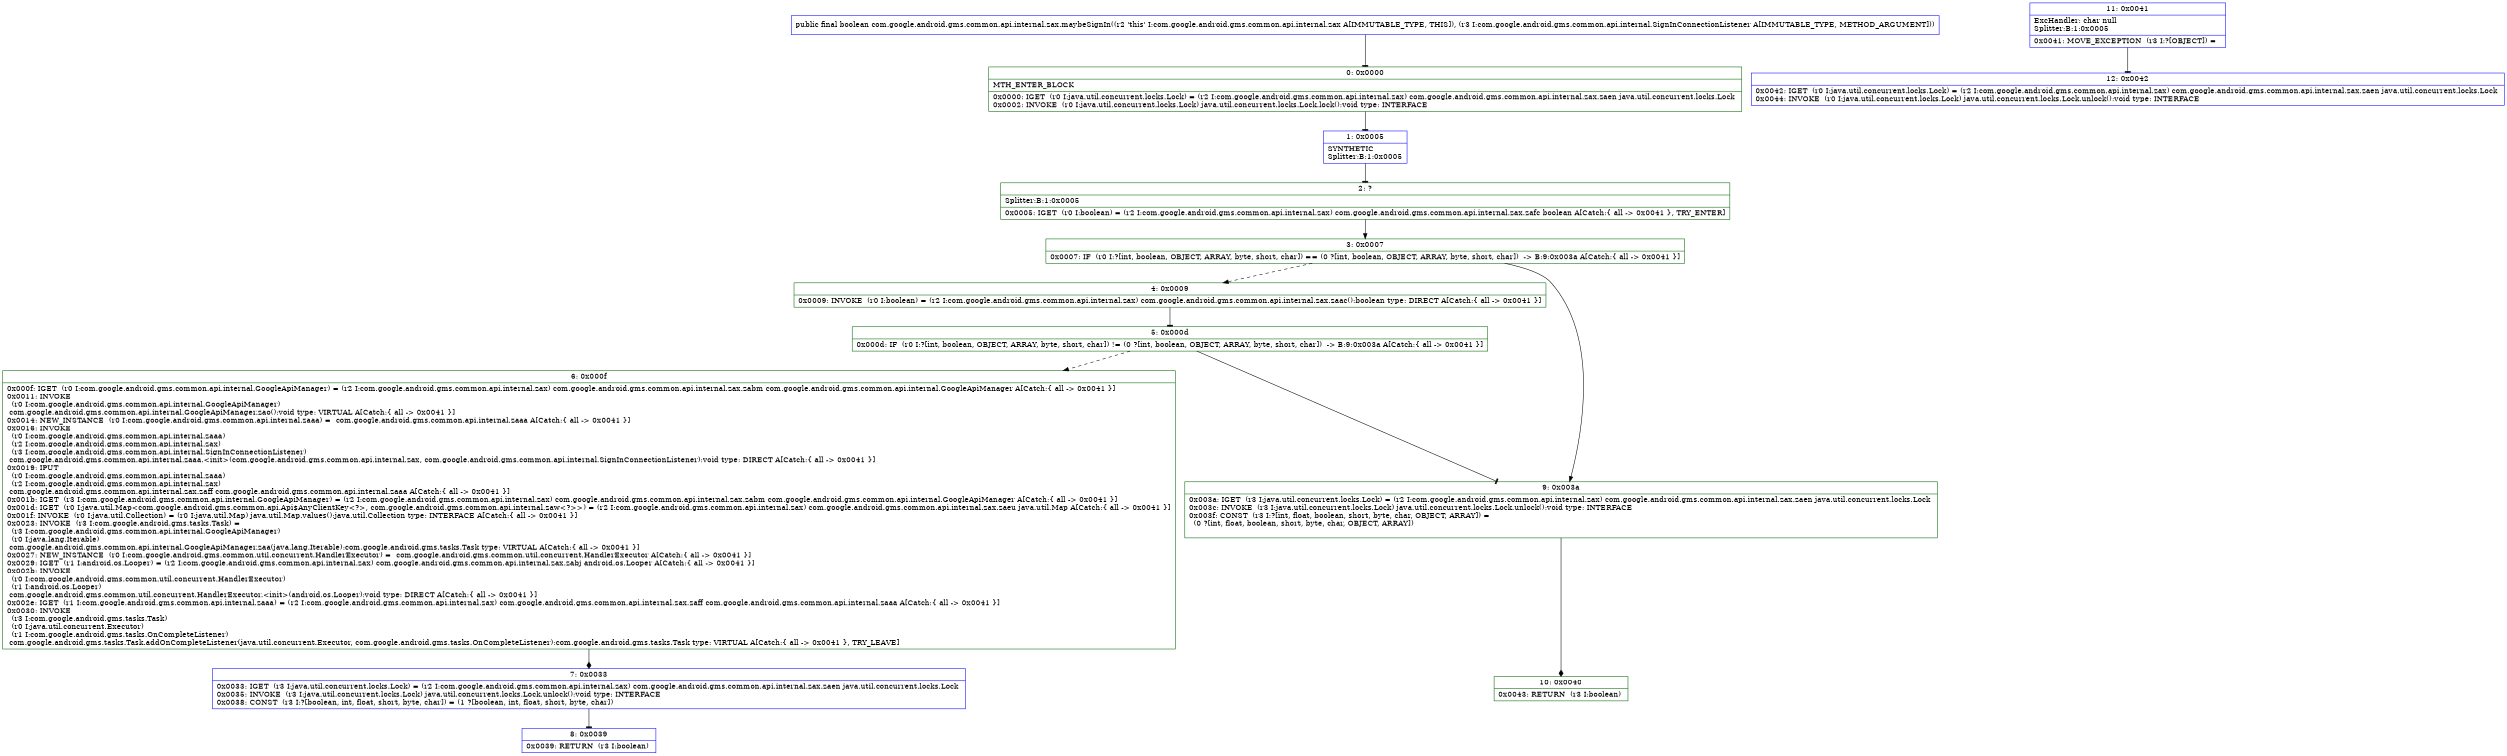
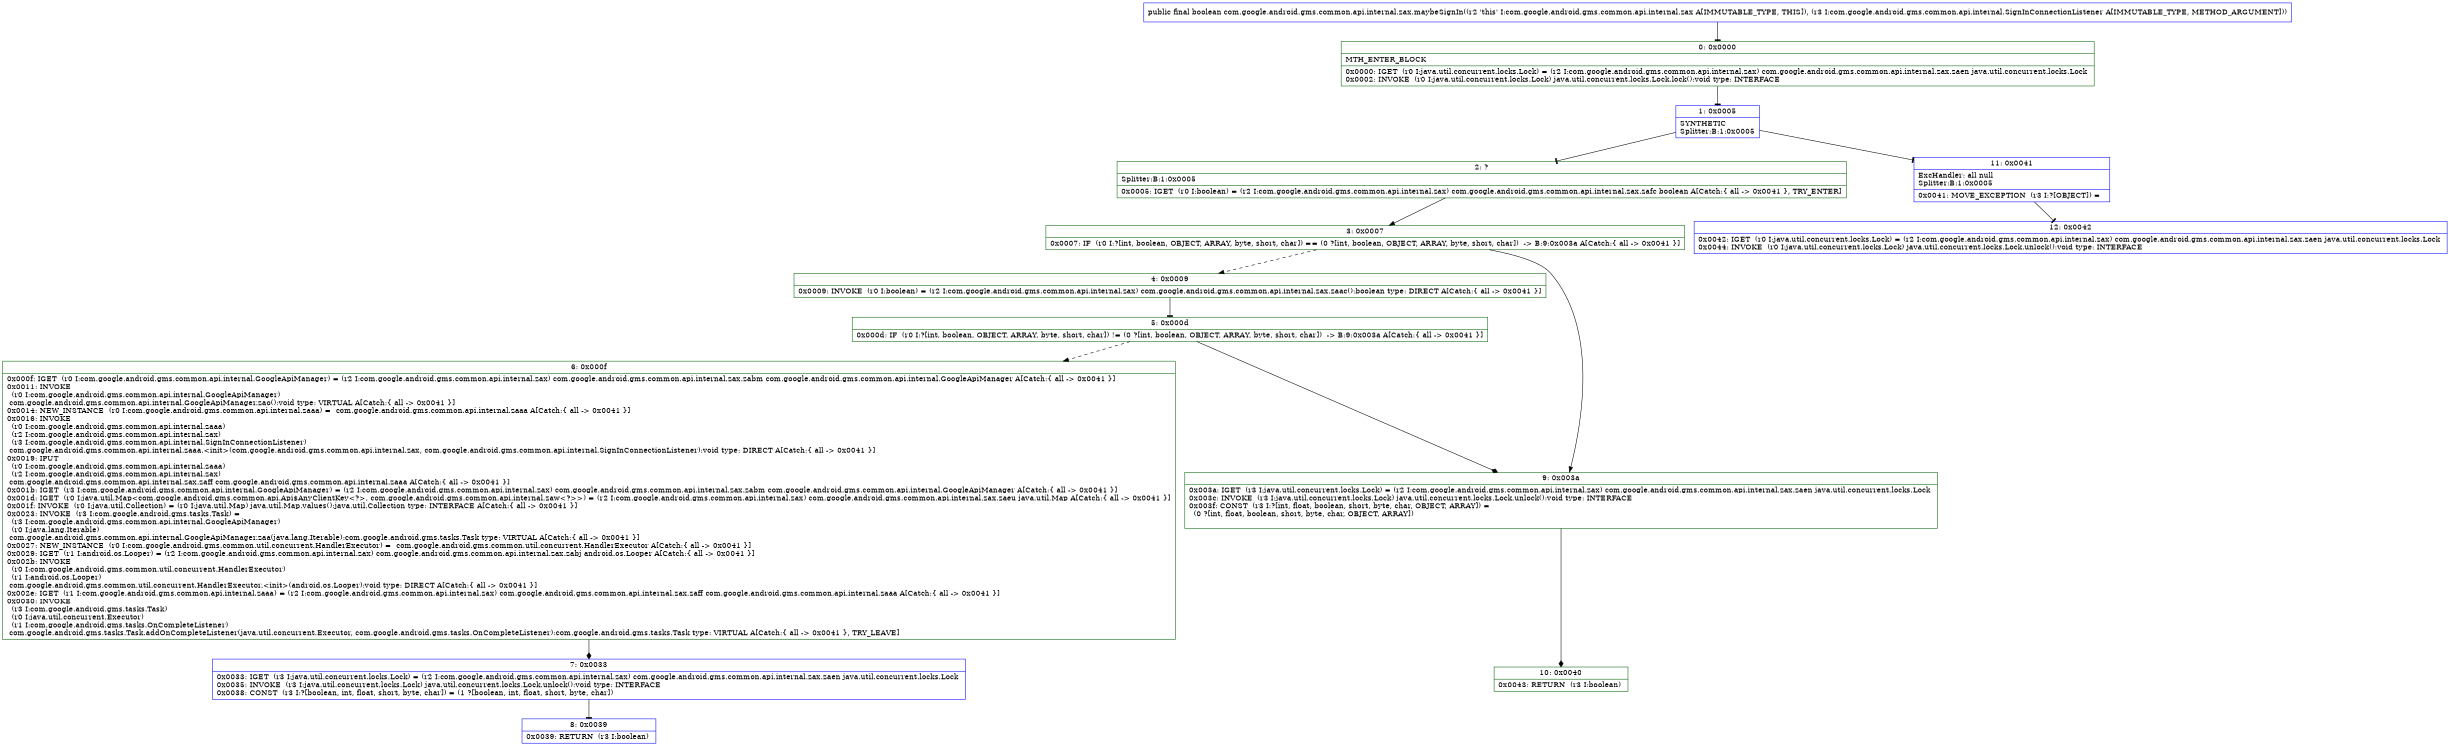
(2076, 21) -> (1956, 175)
none -> (1835, 145)
(1346, 416) -> (1344, 406)
